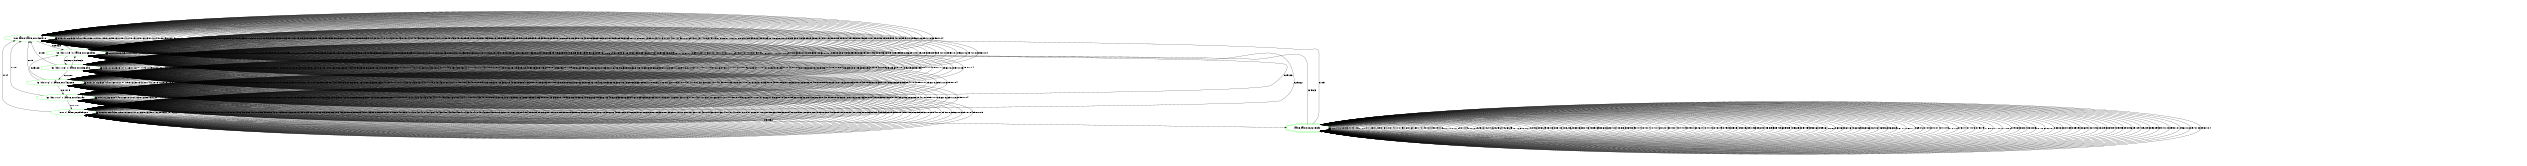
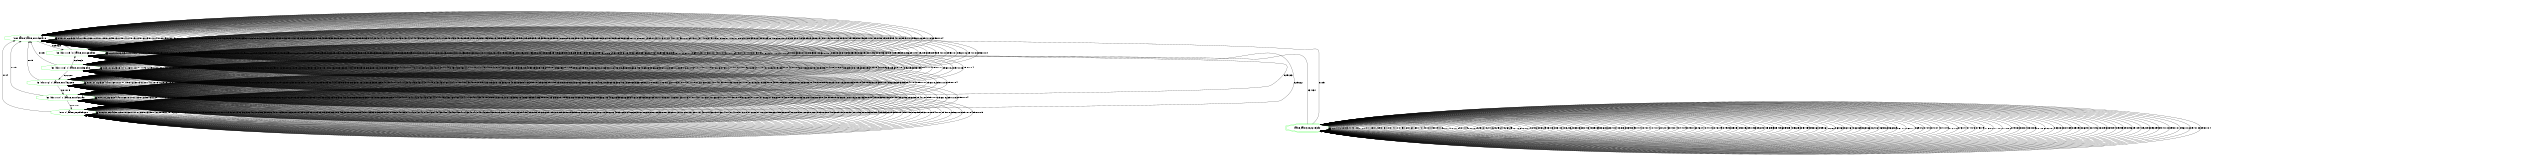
(64, 59) -> none
(32, 64) -> none
(1312, 90) -> (1312, 90)
(958, 123) -> none
